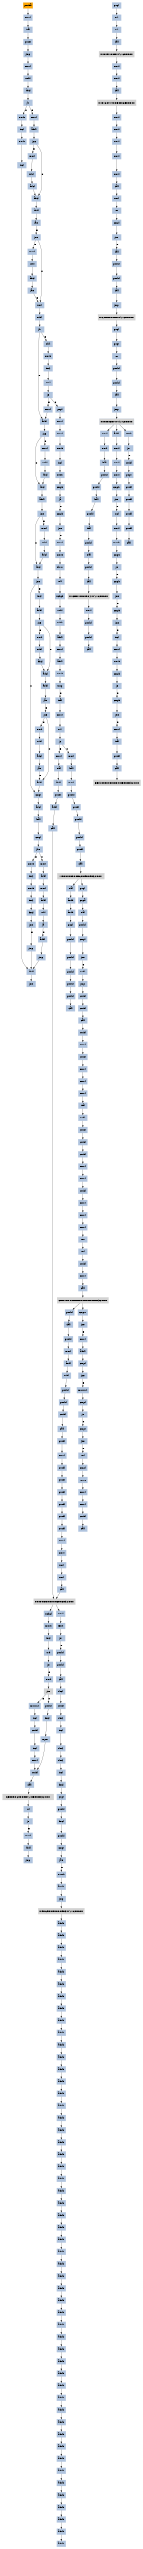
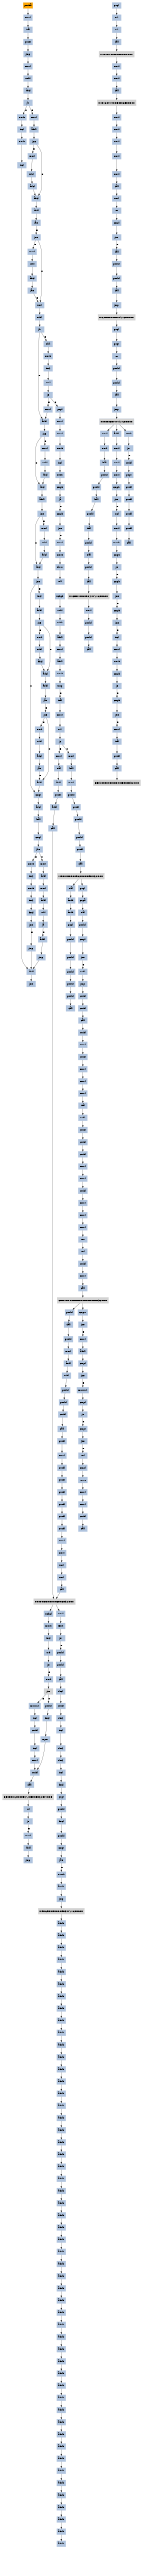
(117, 54) -> (117, 54)
(60, 588) -> none
(81, 876) -> (81, 876)
(28, 1797) -> (28, 1797)
